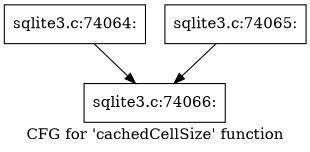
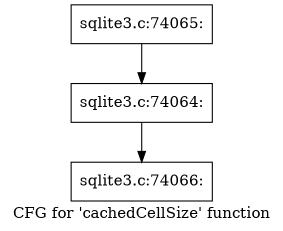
(199, 60) -> (142, 58)
